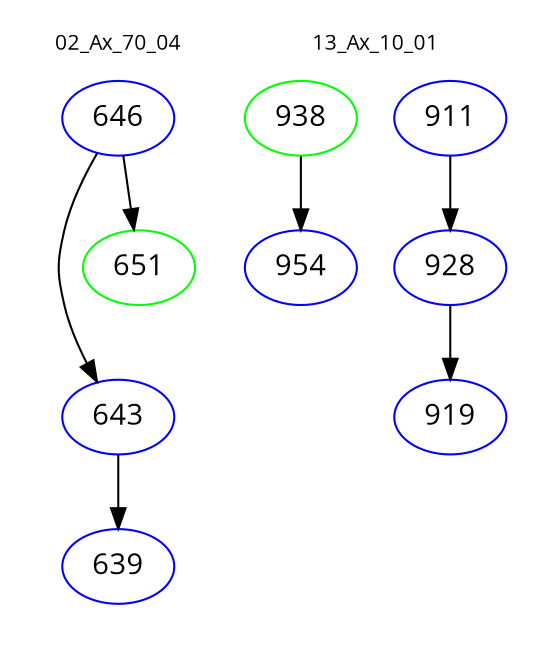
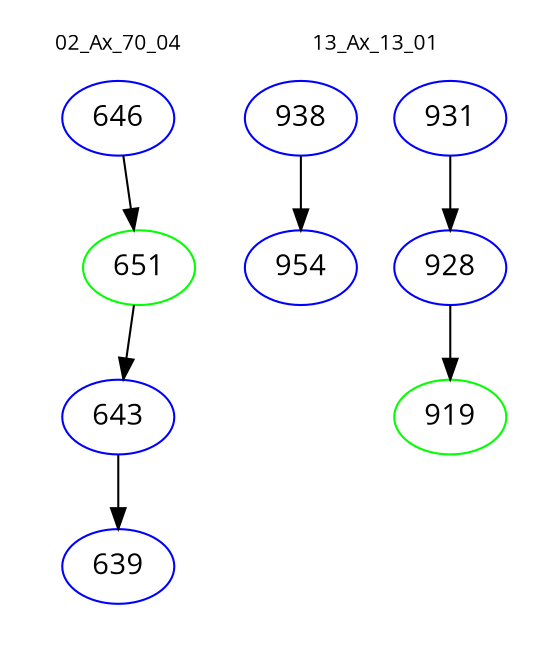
(376, 45) -> (376, 45)
(301, 118) -> (301, 118)
(450, 118) -> (450, 118)
(59, 257) -> (130, 332)
(450, 417) -> (450, 417)
